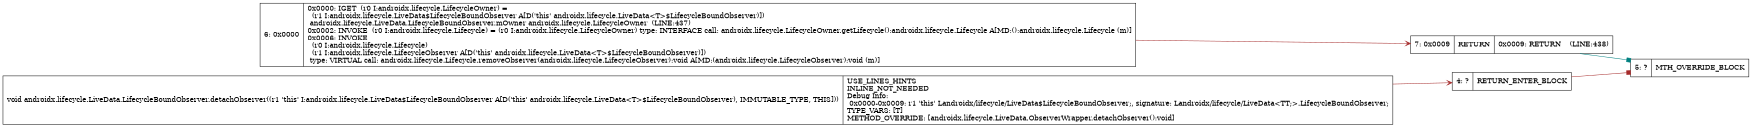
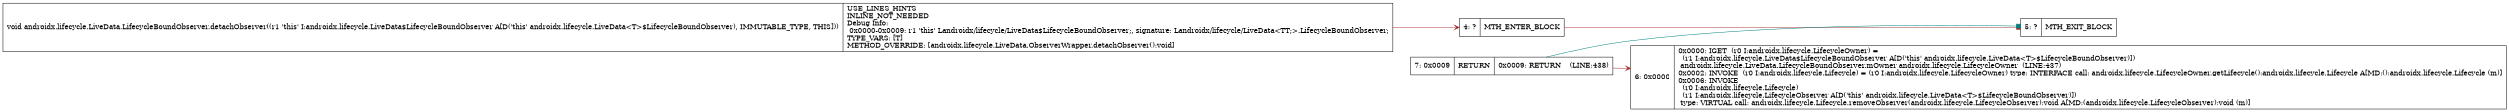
(1271, 42) -> (1619, 68)
(1700, 68) -> (2079, 27)
(1522, 81) -> (1522, 27)
